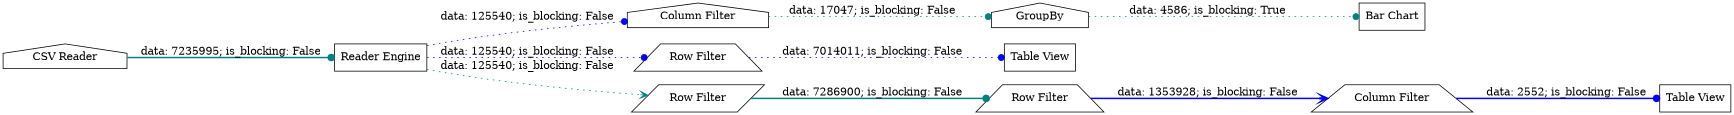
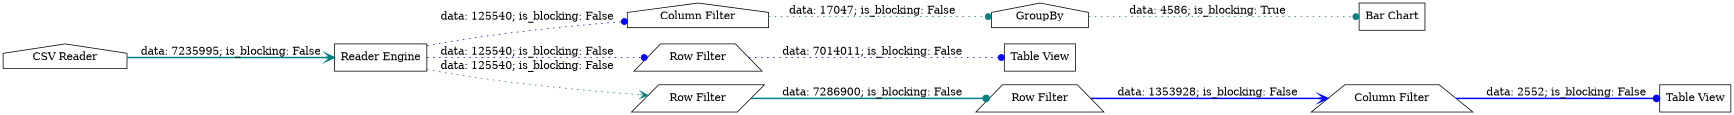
(228, 58) -> (227, 58)
